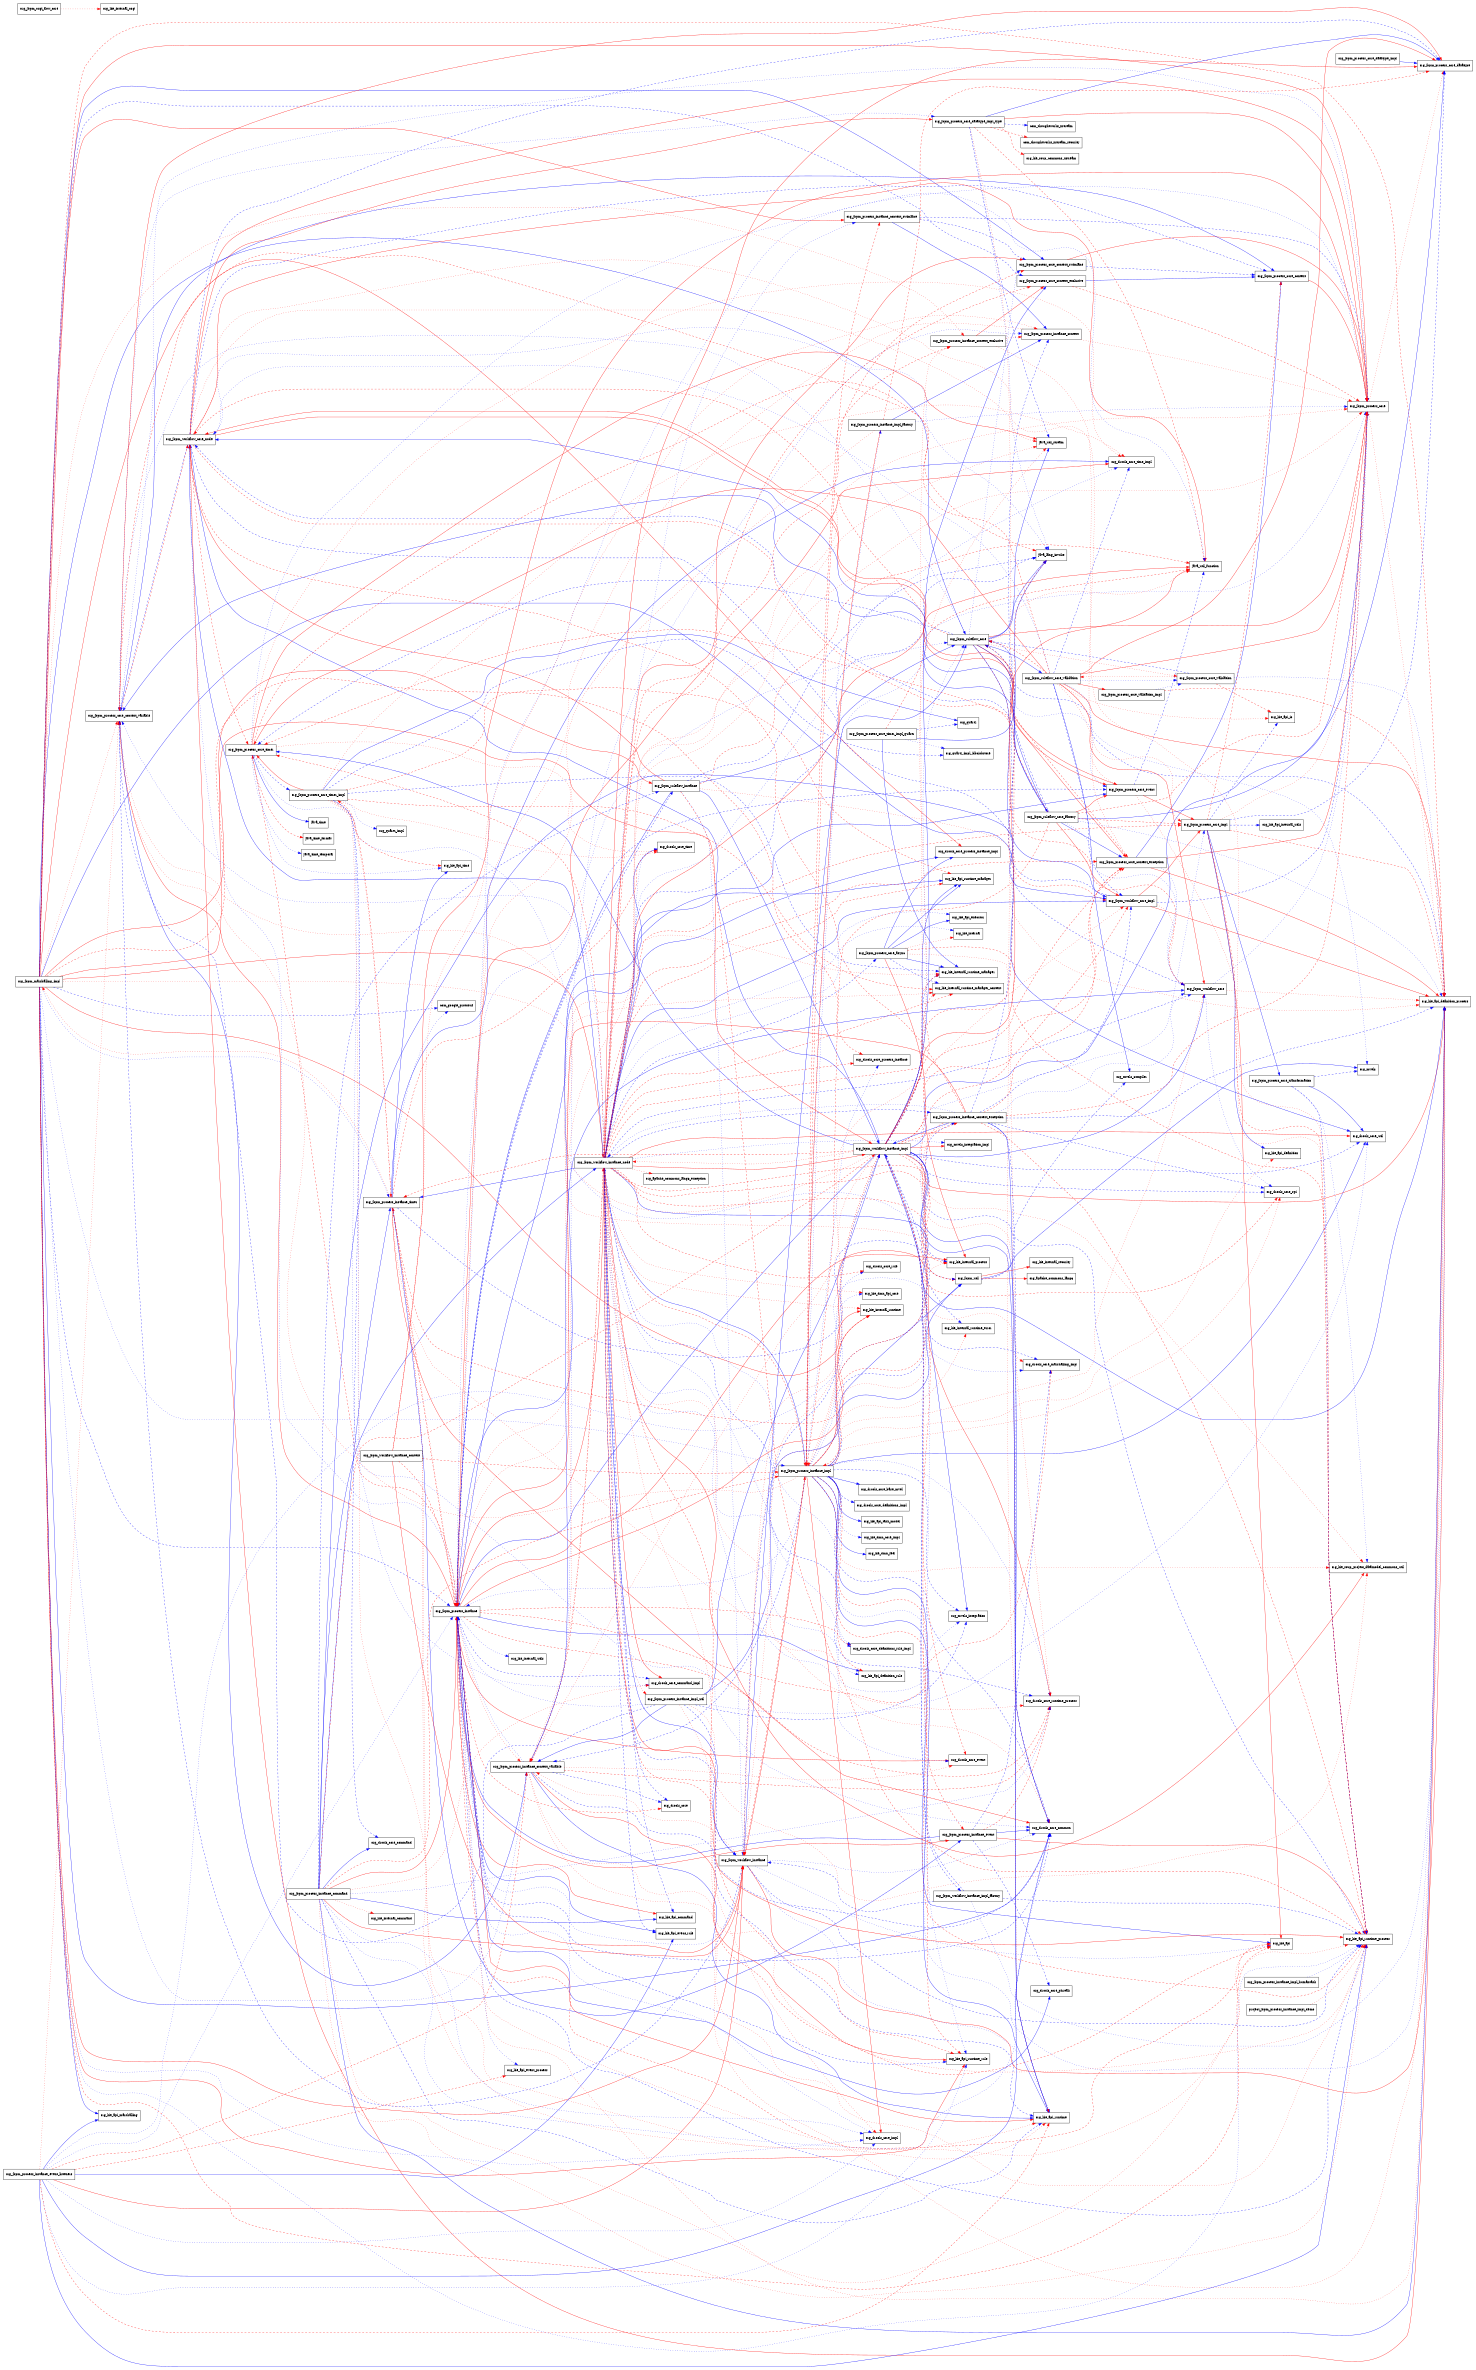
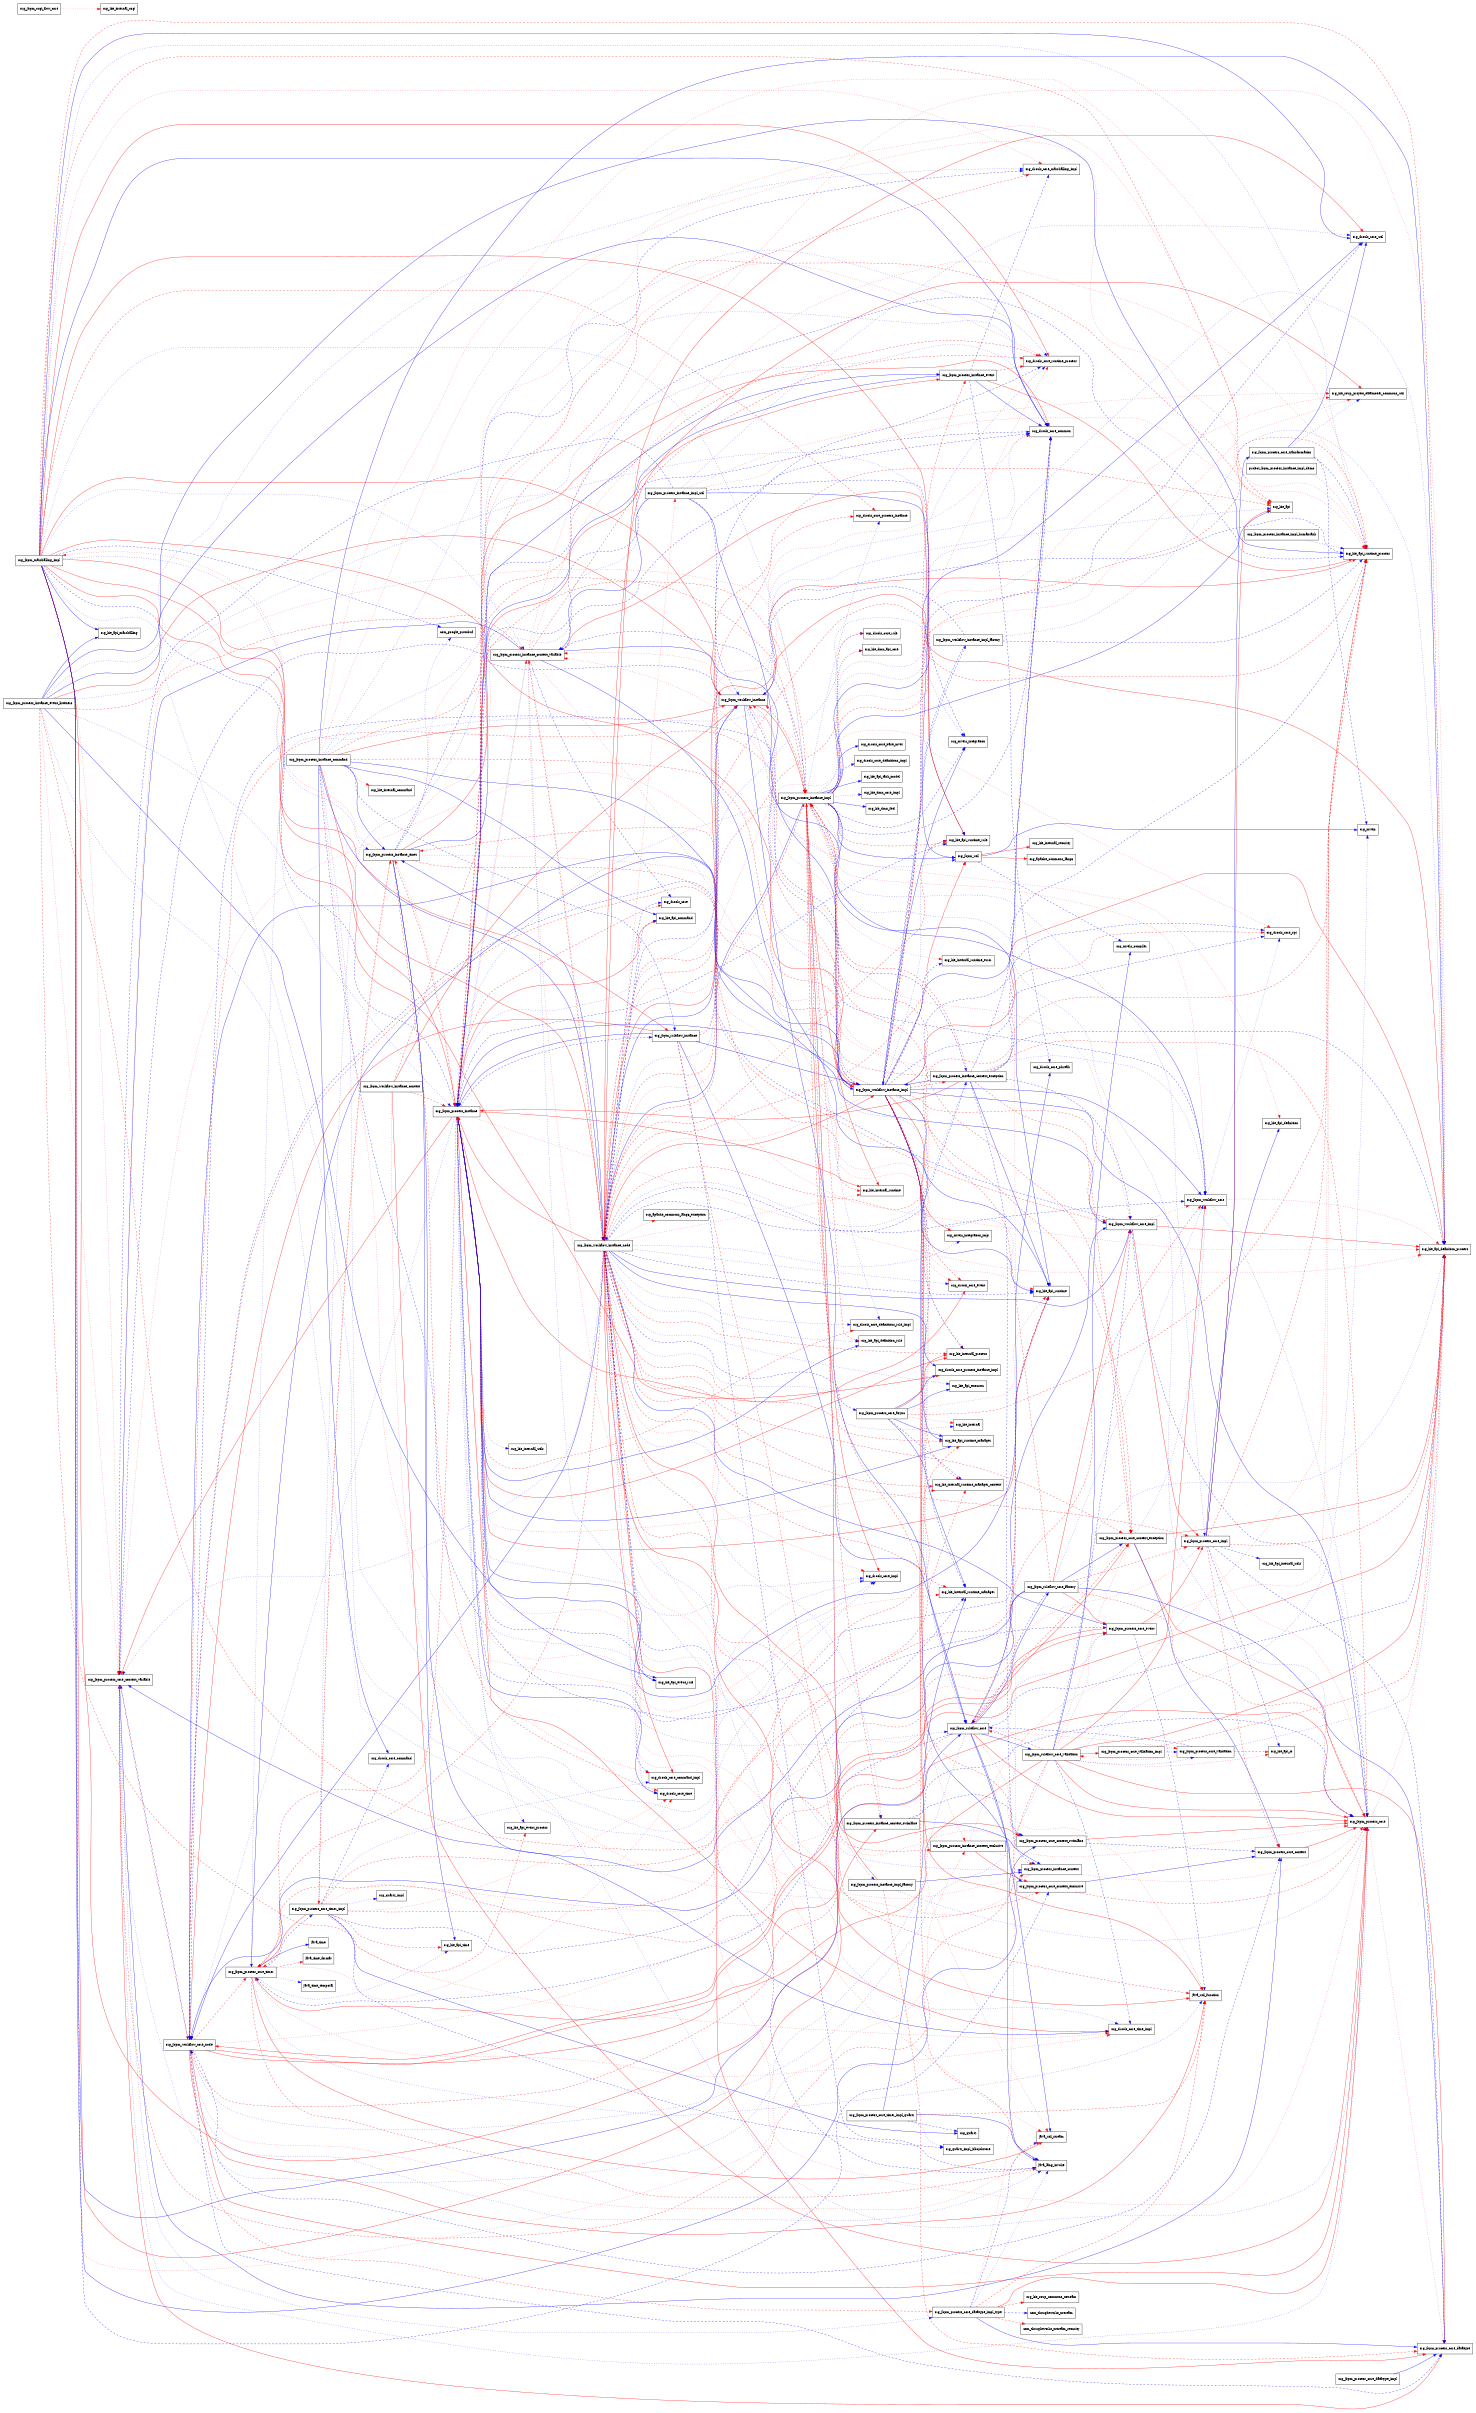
(484, 181) -> (465, 2276)
(1132, 1384) -> none
